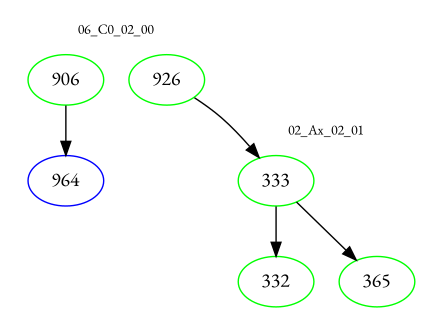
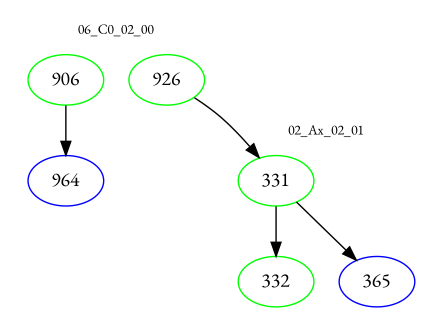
(276, 181) -> (276, 181)
(377, 282) -> (377, 282)
